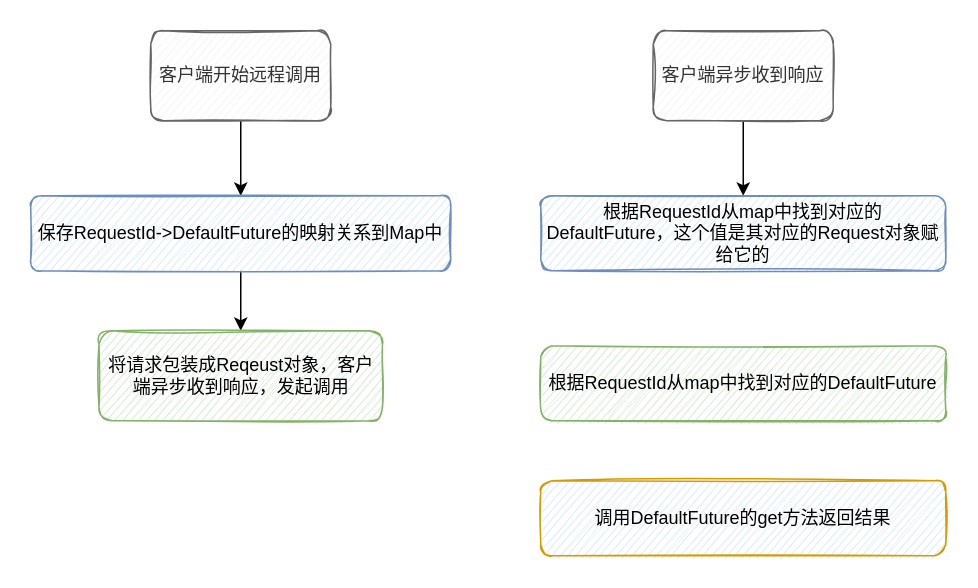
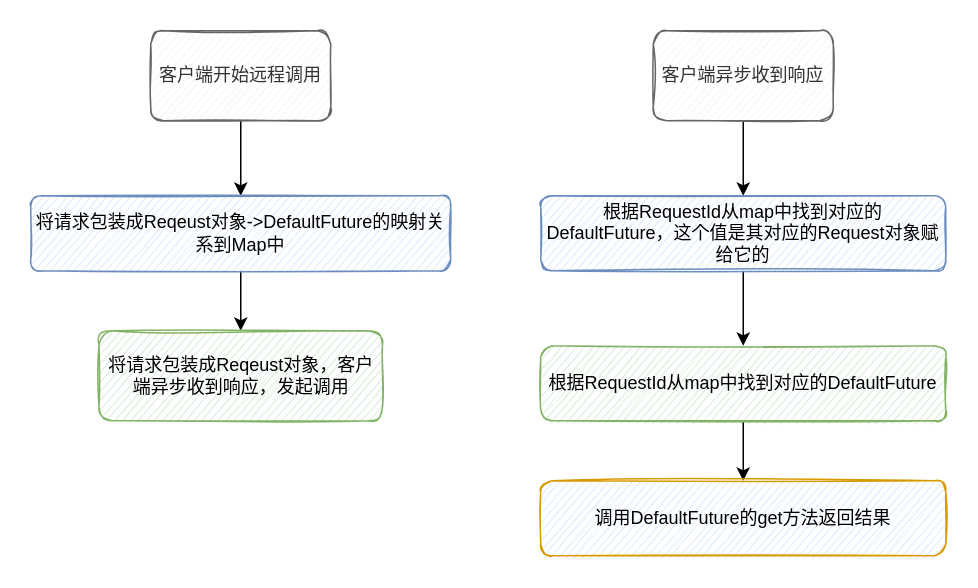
(241, 233) -> (241, 233)
none -> (743, 304)
none -> (743, 447)
